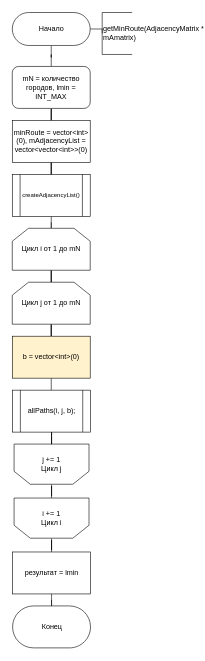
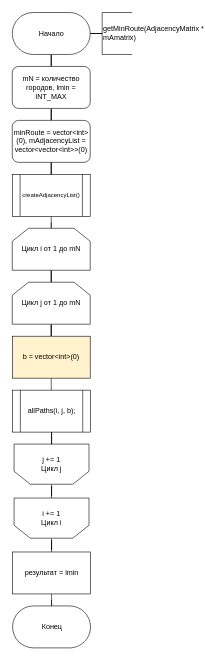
(51, 29) -> (51, 33)
(51, 141) -> (51, 141)
